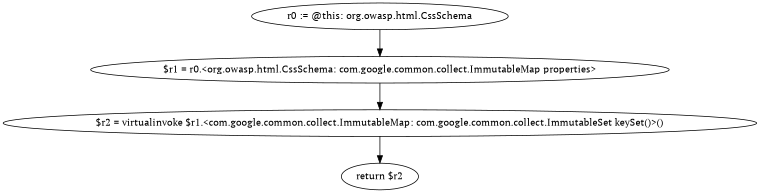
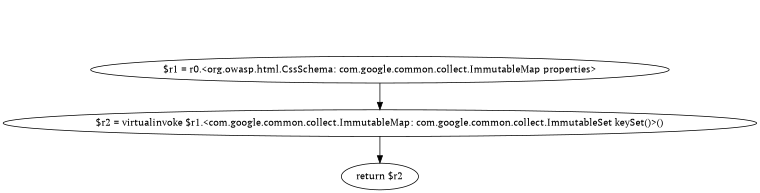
(380, 16) -> none
